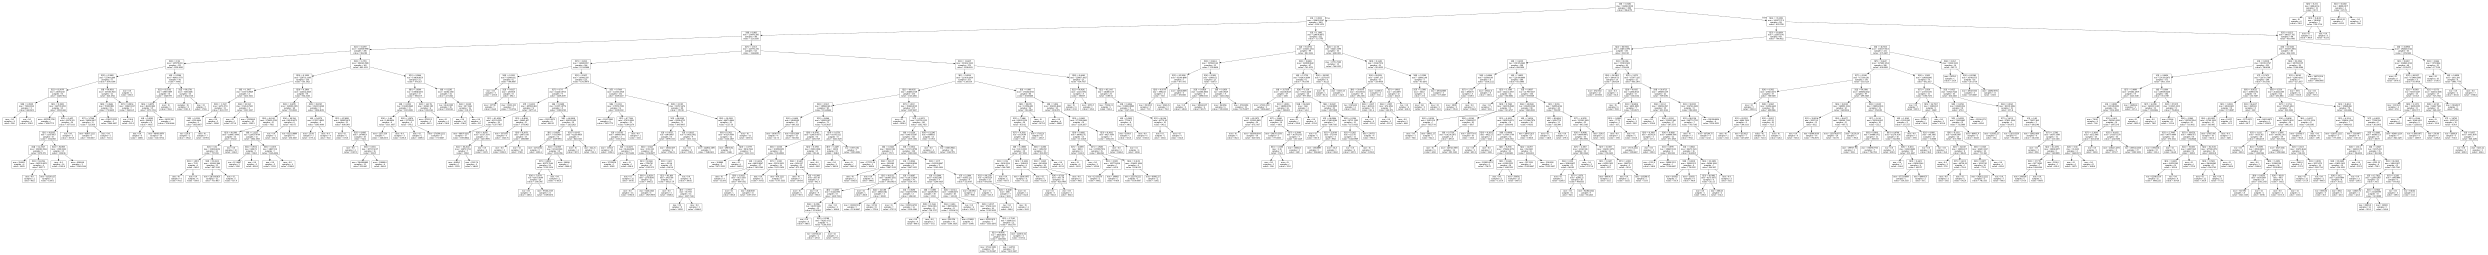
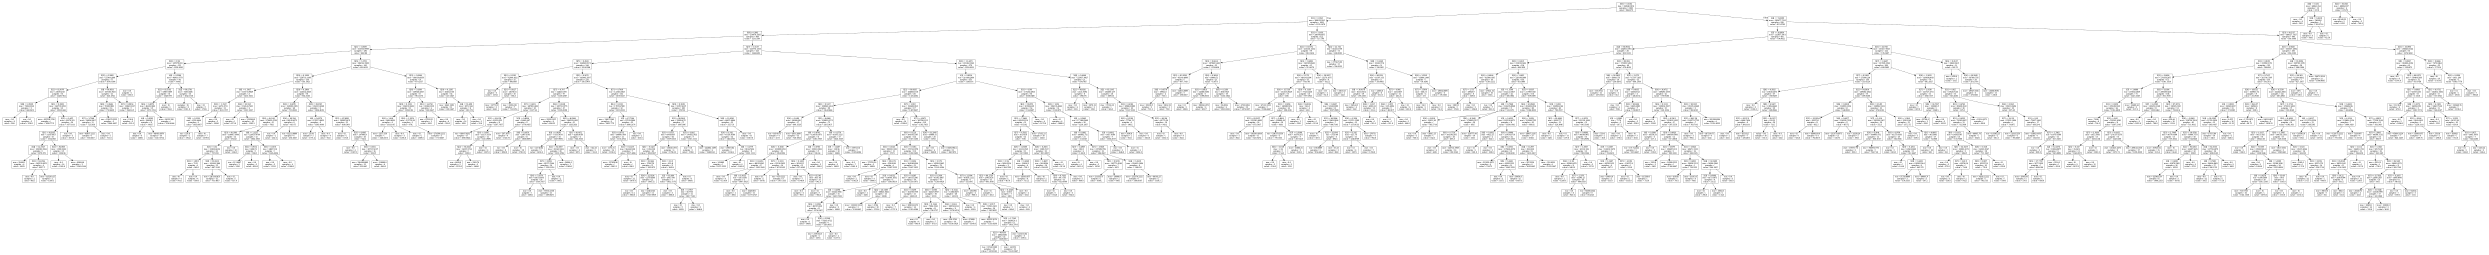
(412, 129) -> (403, 129)
